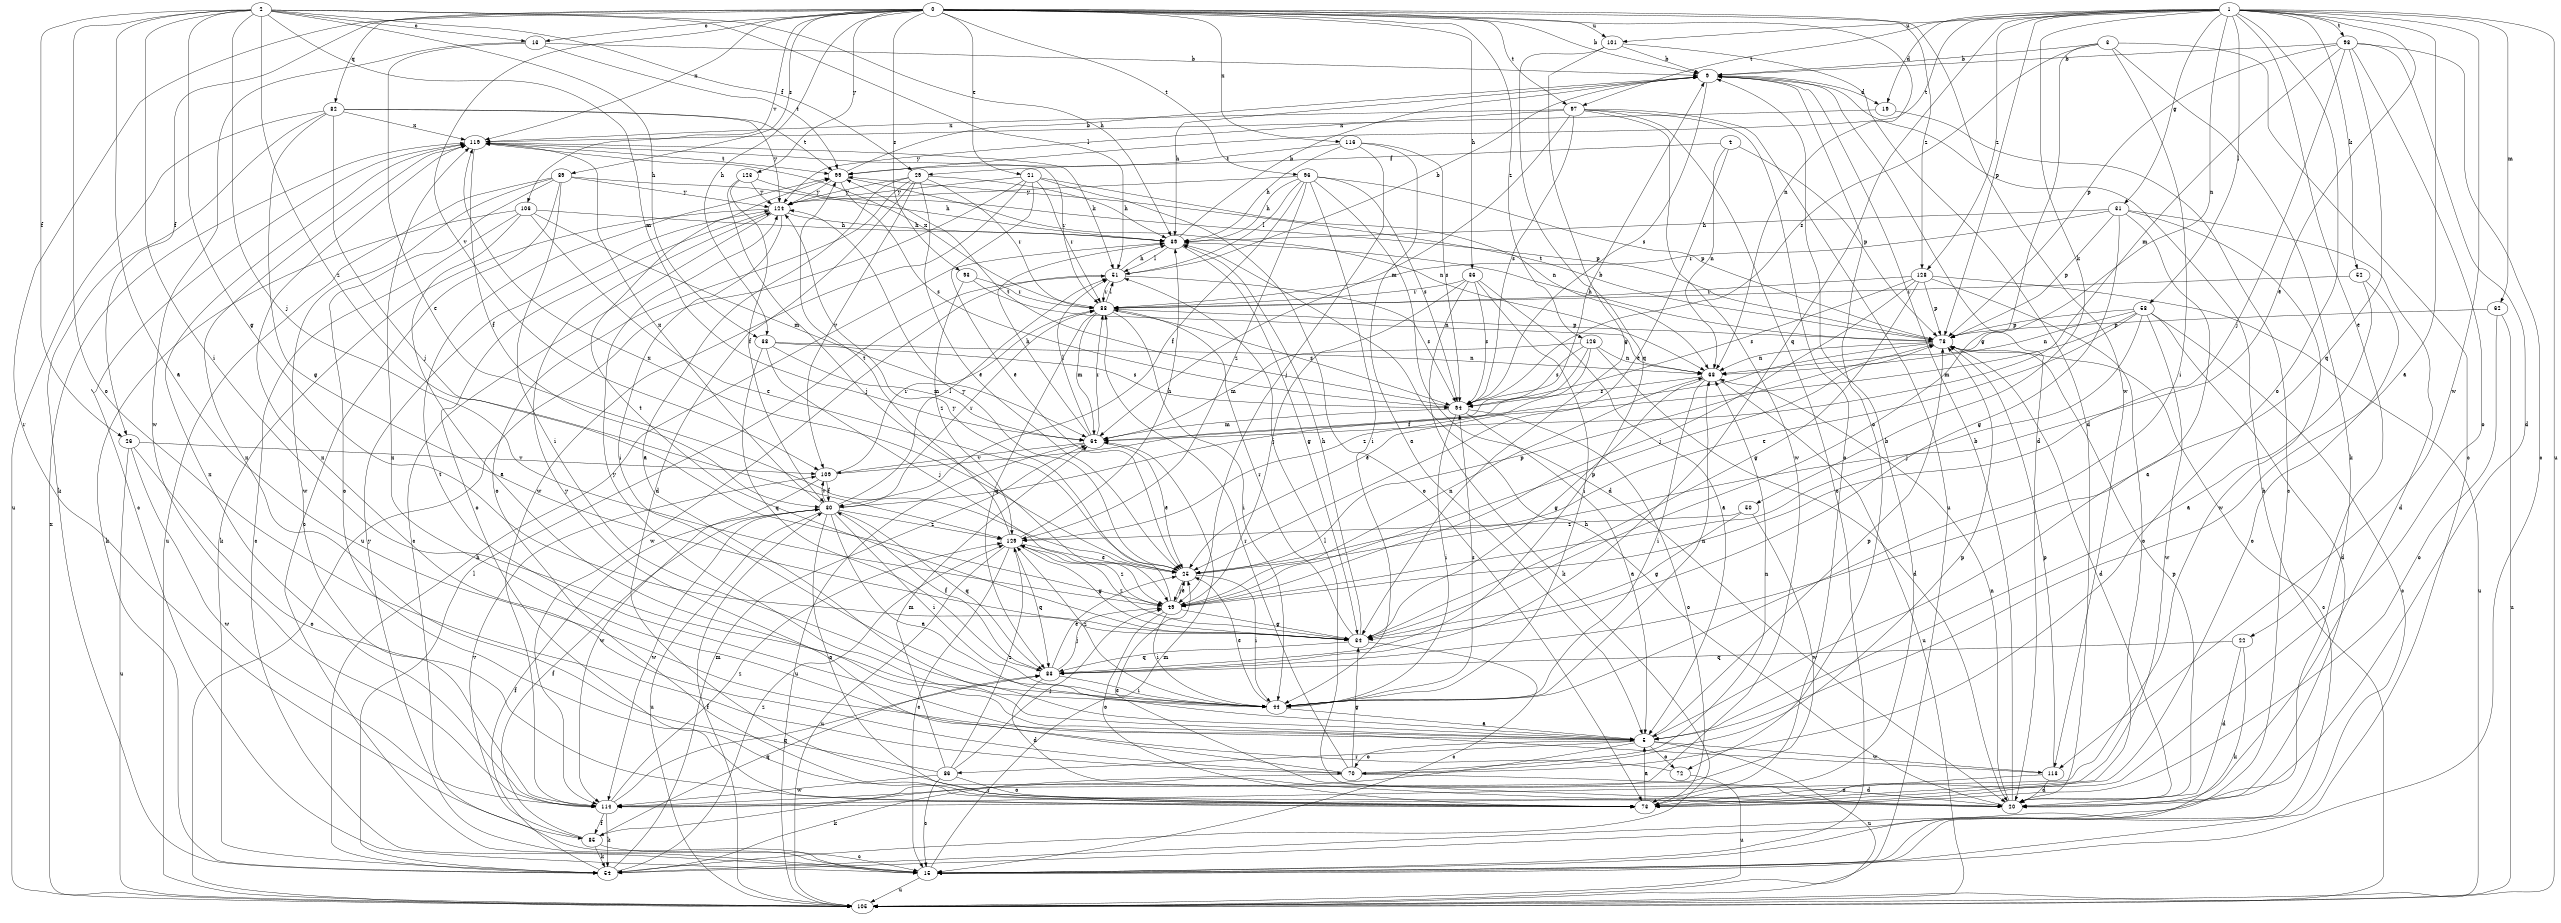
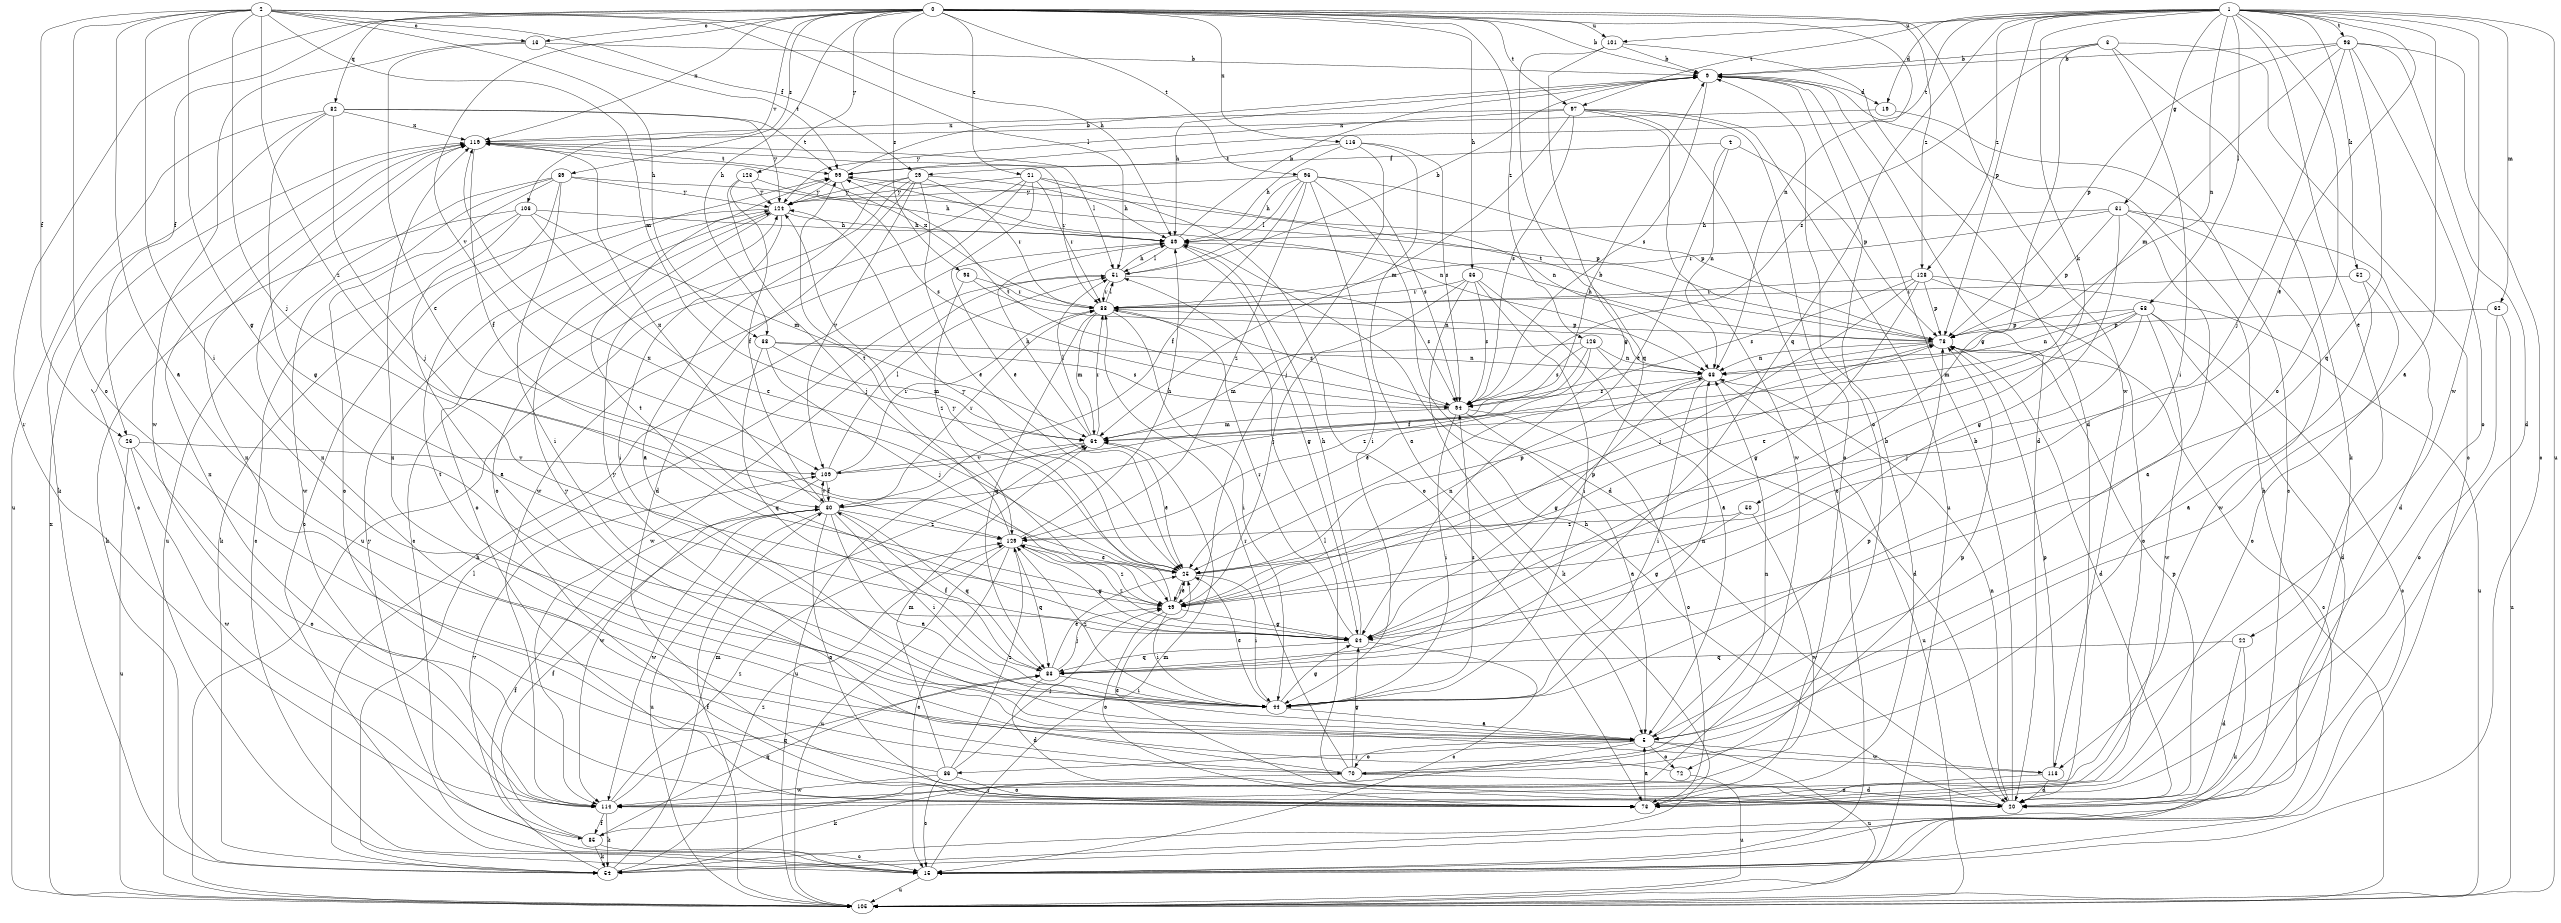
(1094, 209) -> (1094, 209)
(942, 394) -> (939, 337)
none -> (1311, 670)
